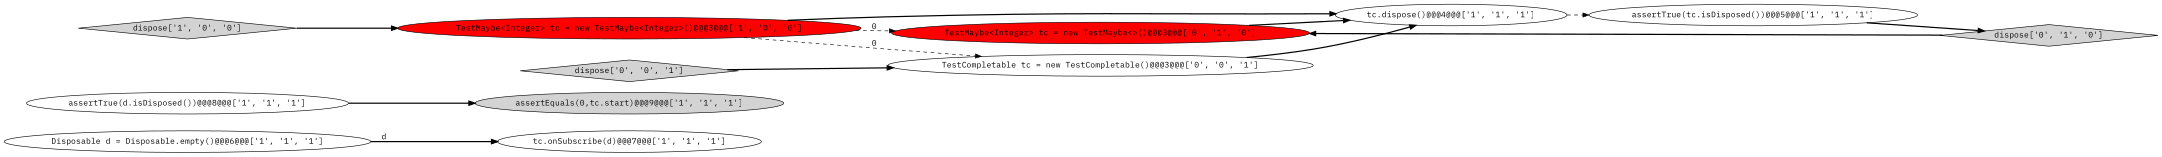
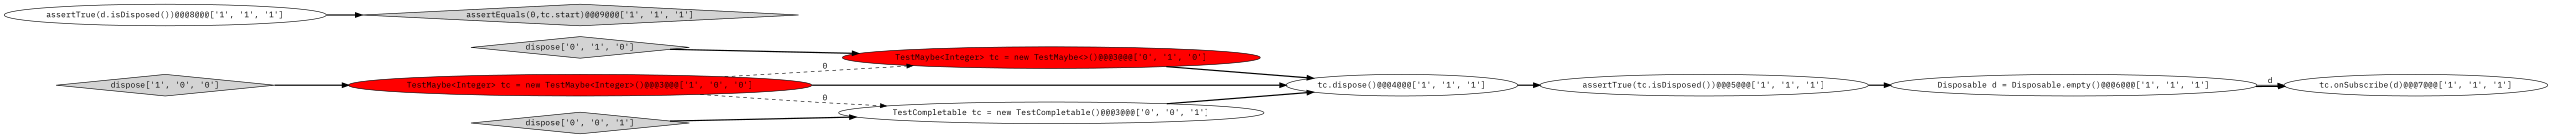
(1575, 15) -> (1526, 85)
(1922, 27) -> (1876, 85)
(629, 103) -> (580, 15)
